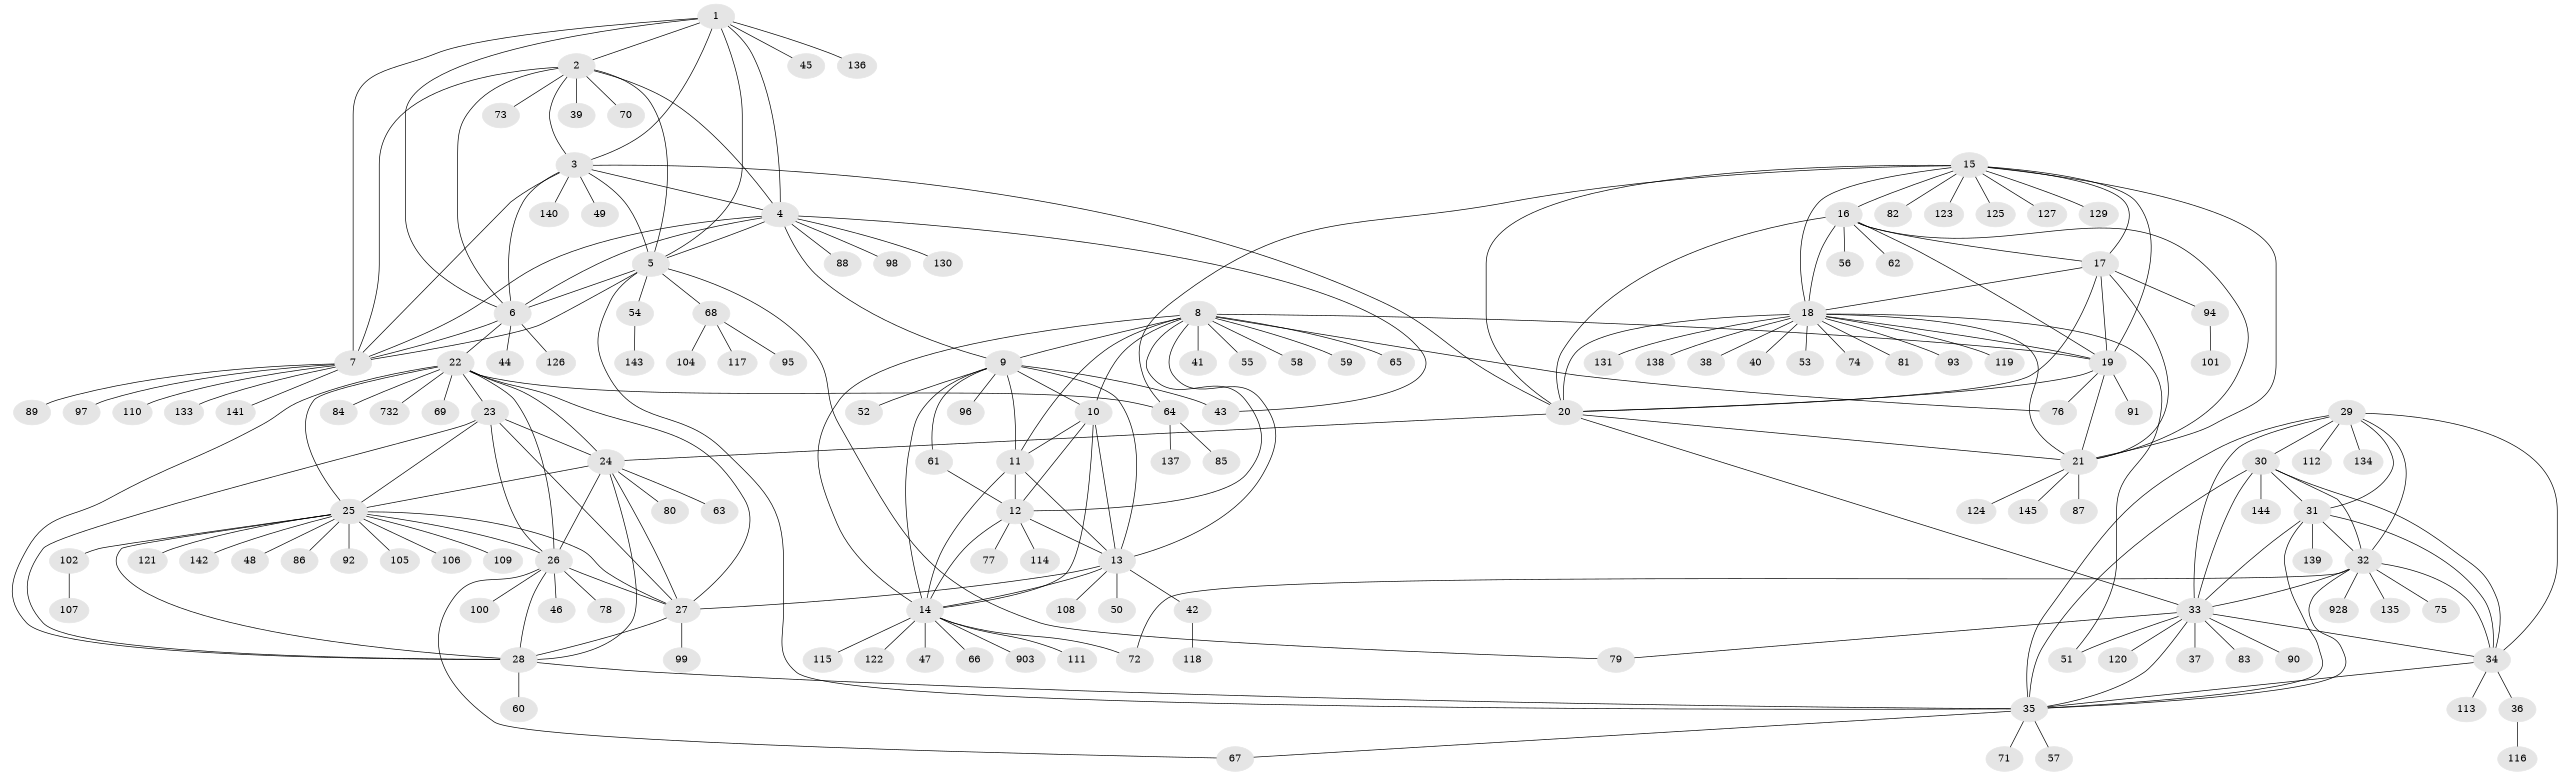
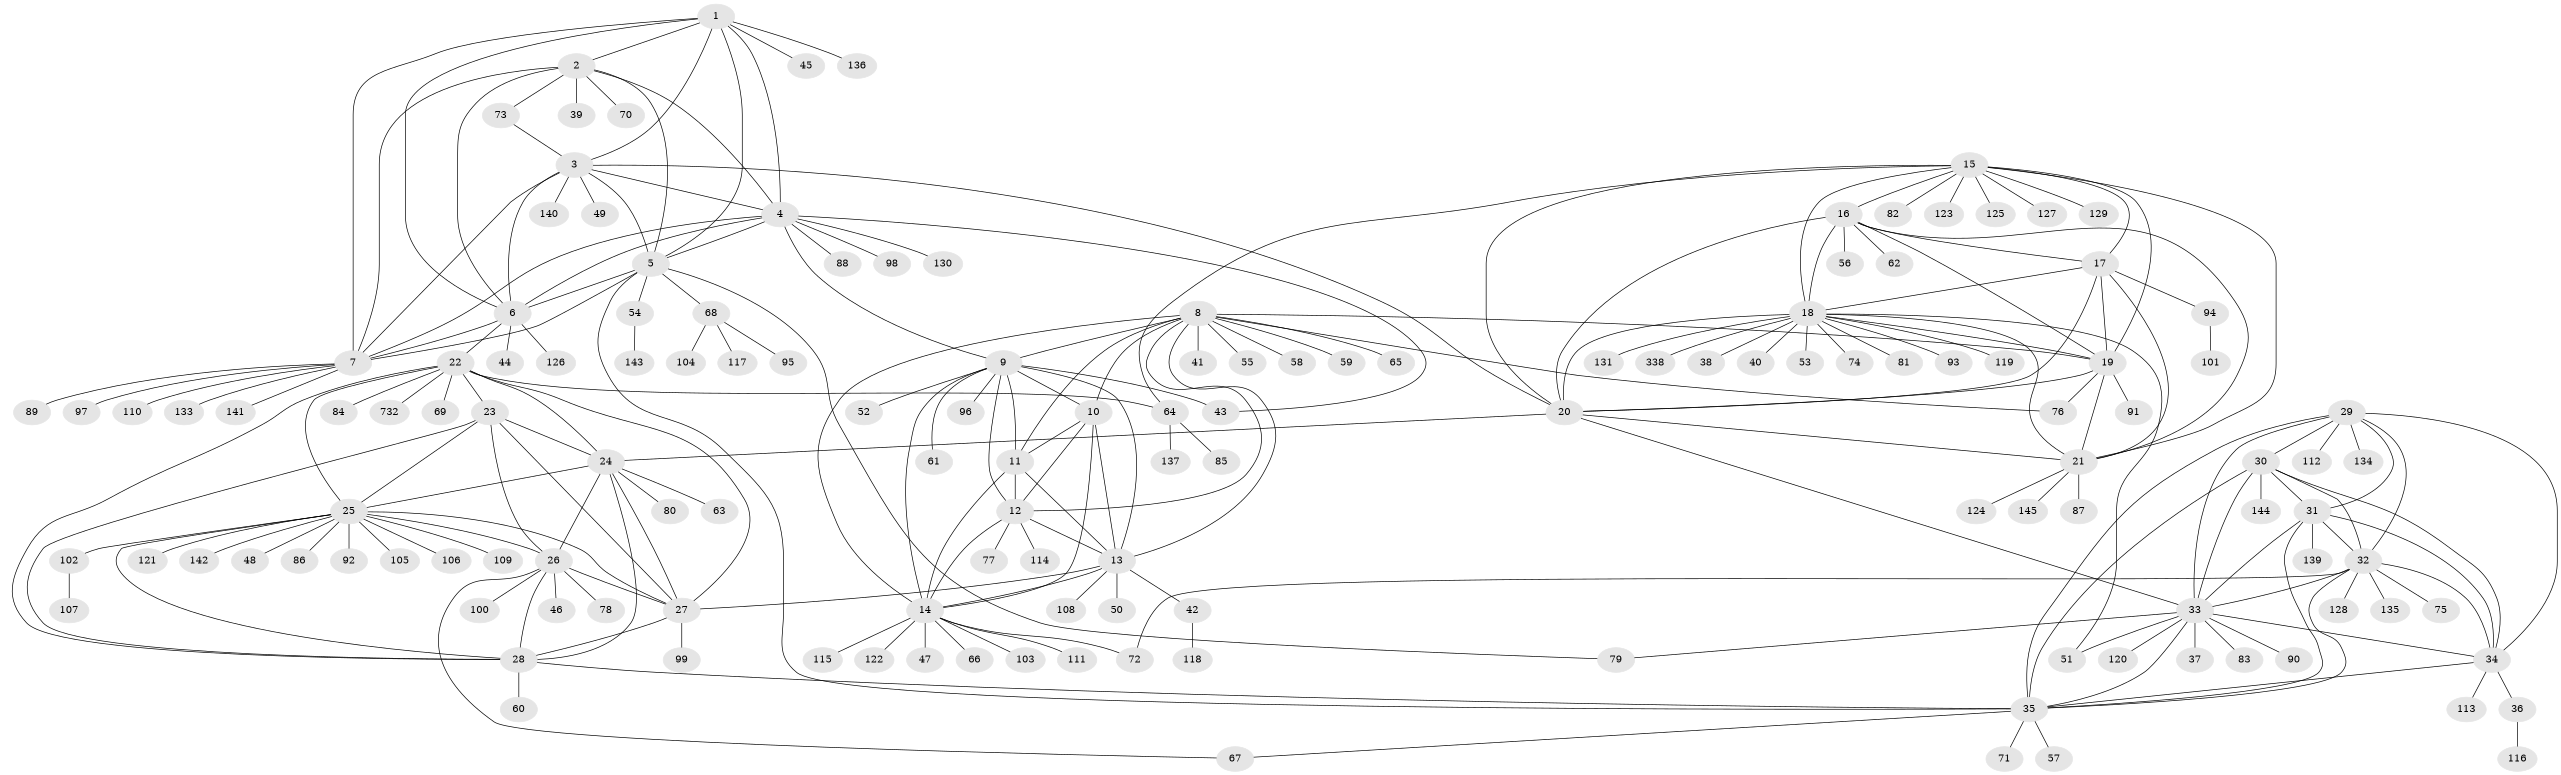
(550, 115) -> (538, 140)
(1655, 363) -> (1655, 363)
(537, 446) -> none
(975, 487) -> (991, 436)
(2339, 610) -> (2339, 610)
(1026, 660) -> (1026, 660)
